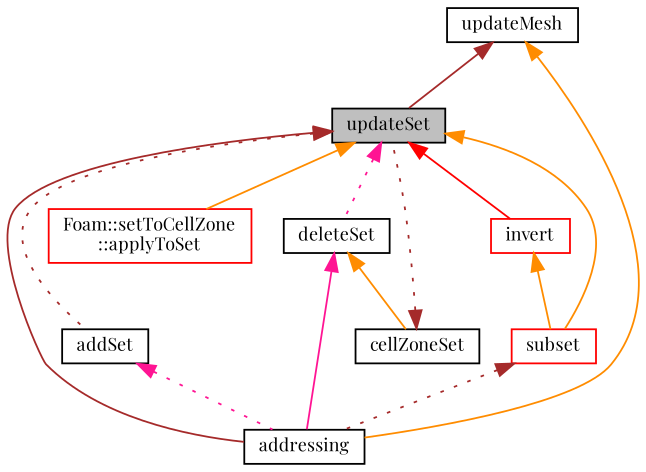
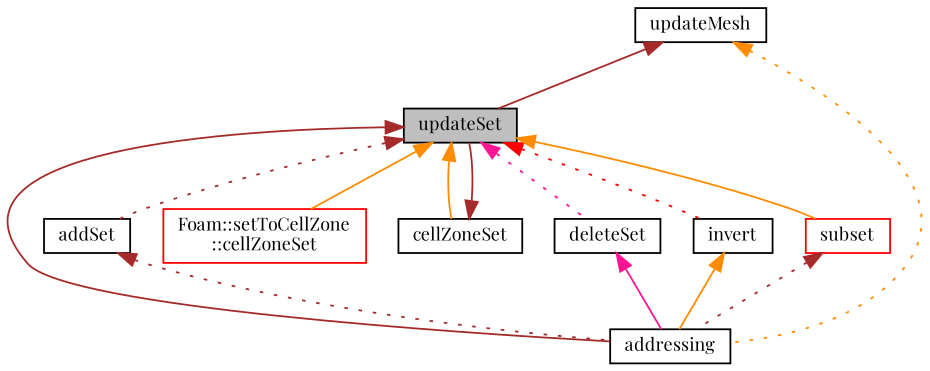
(467, 186) -> (611, 183)
(407, 226) -> (472, 172)
(150, 236) -> (265, 236)
(531, 236) -> (733, 236)
(383, 298) -> (448, 190)
(544, 300) -> (697, 299)
(630, 330) -> (920, 218)
(213, 401) -> (370, 312)
